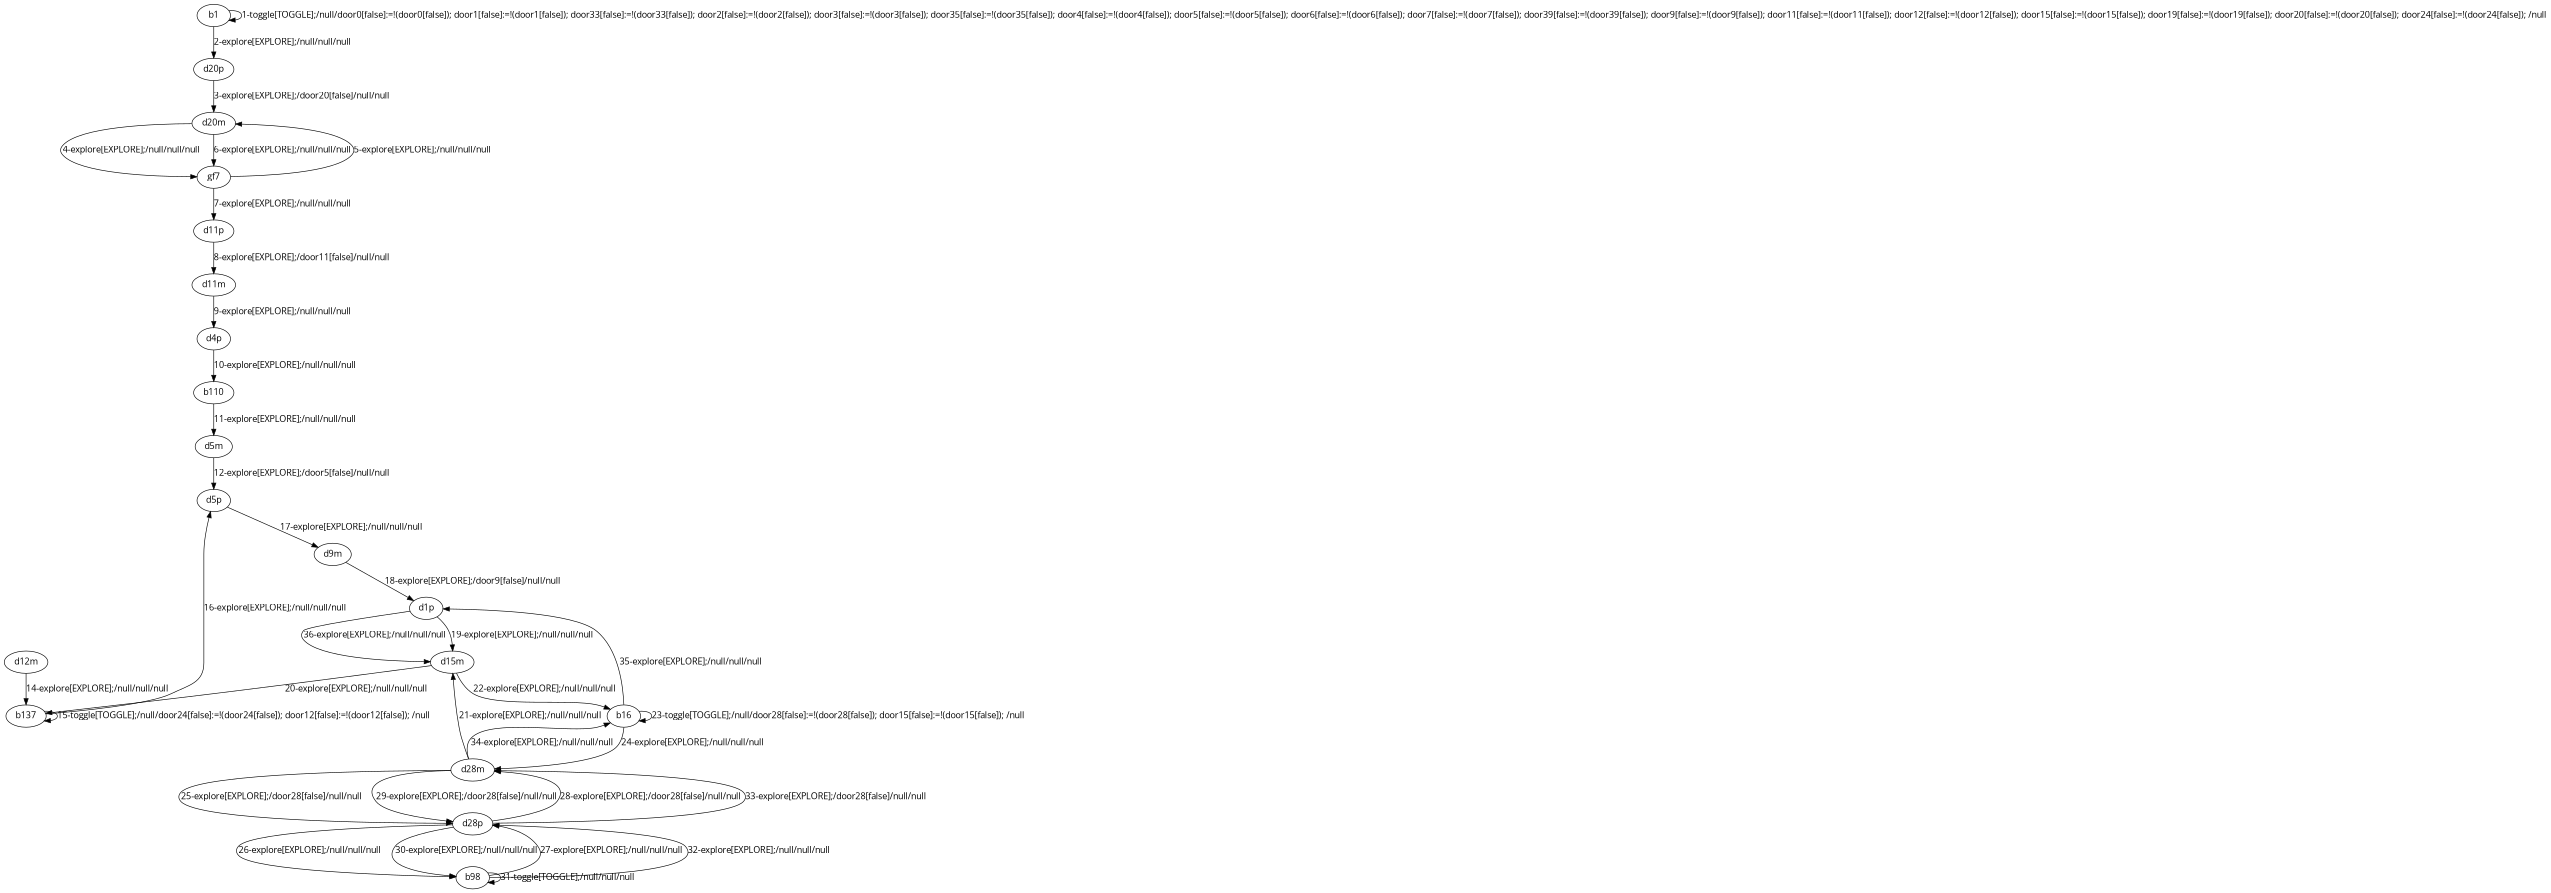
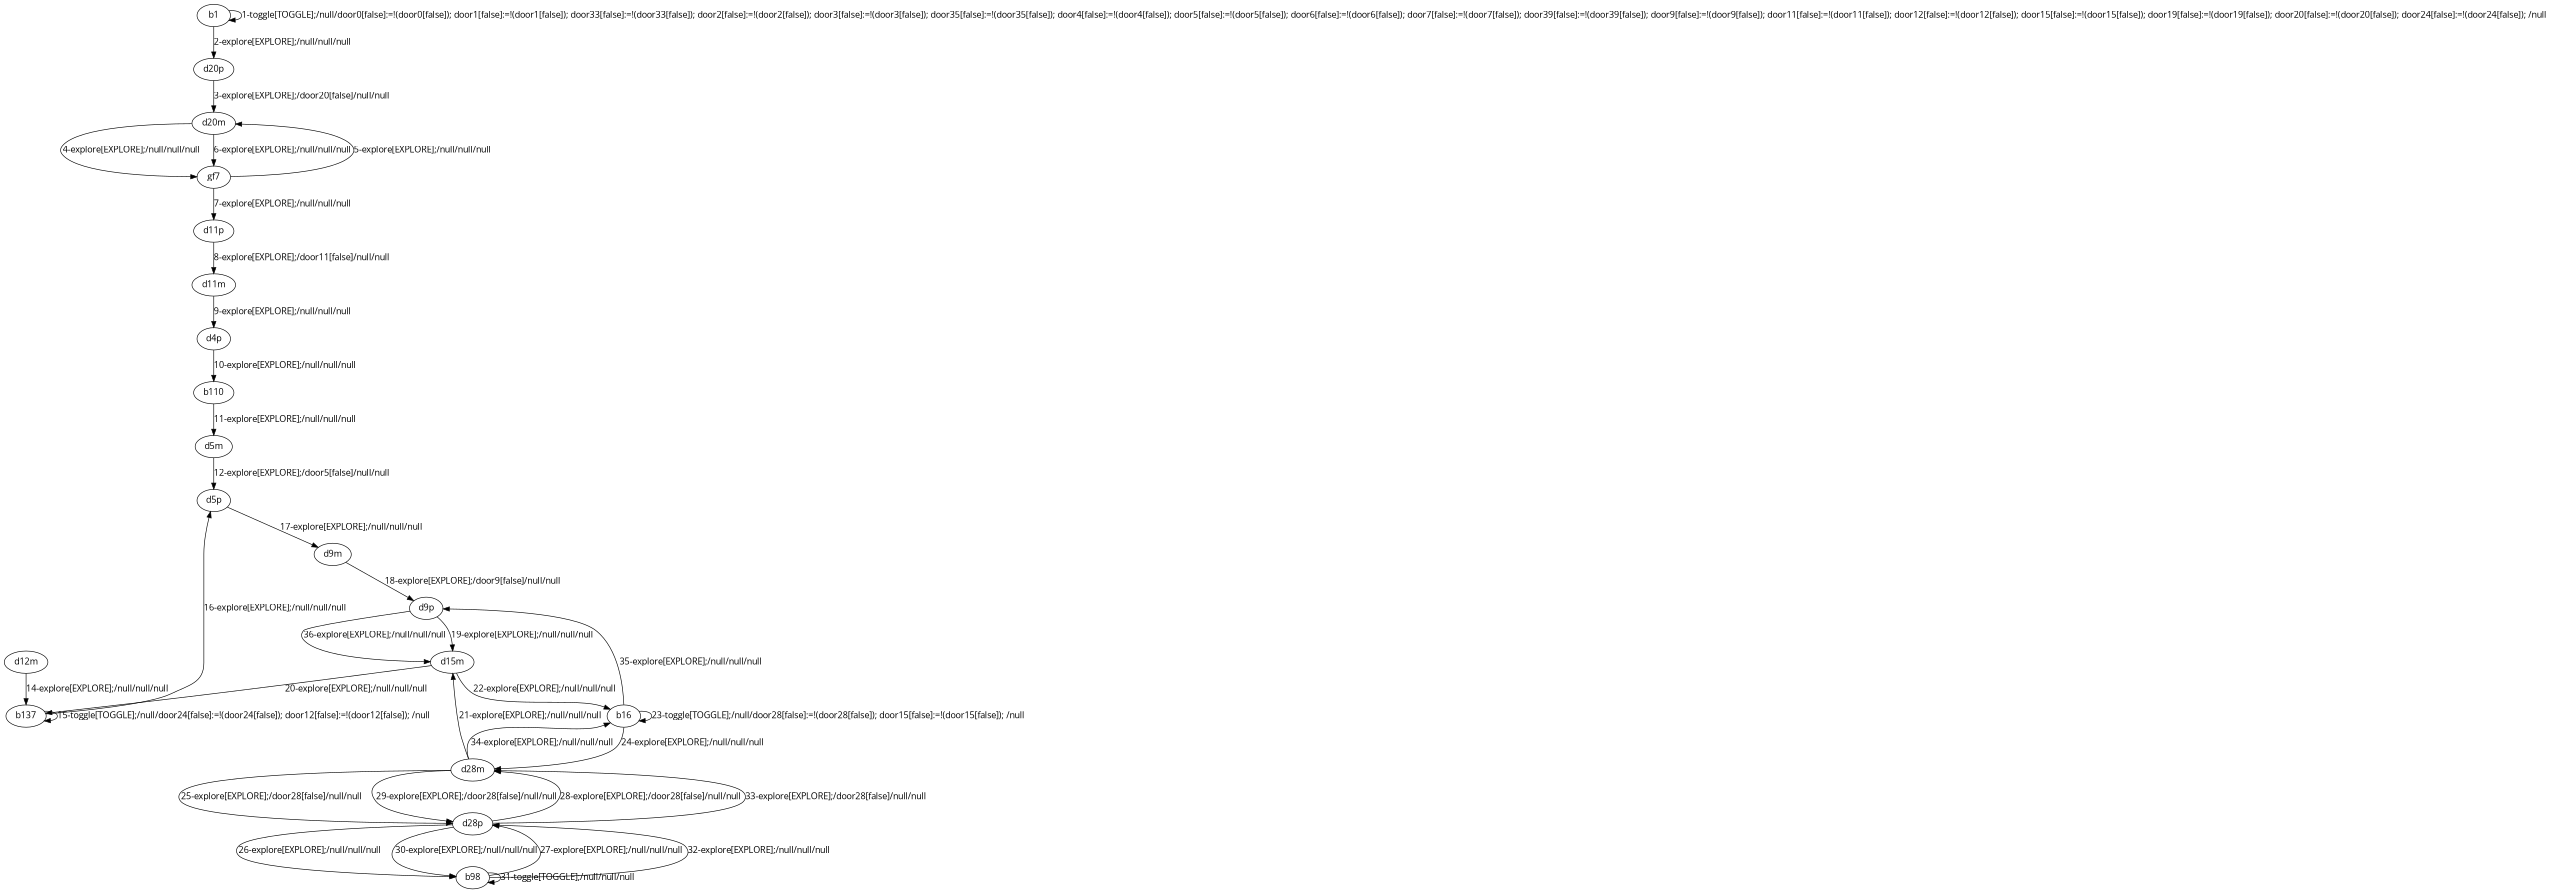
(426, 608) -> (426, 608)
